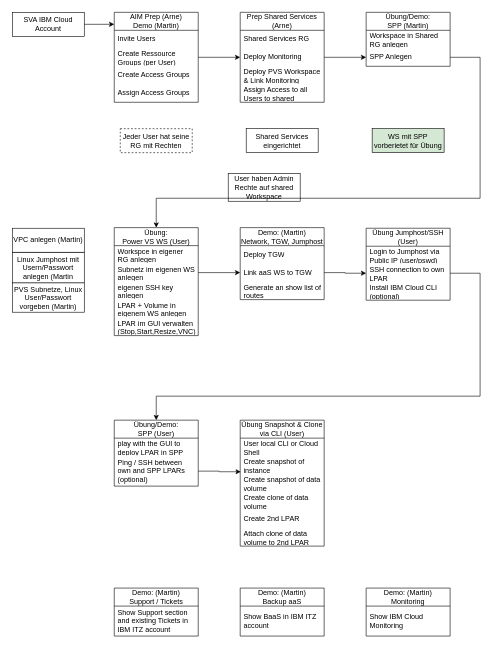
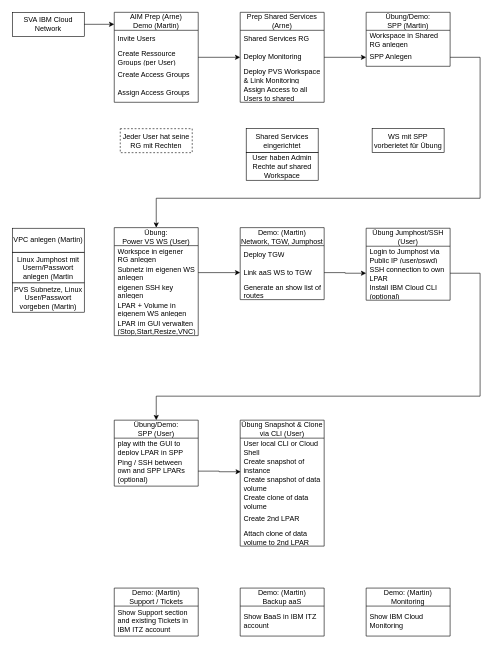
(48, 24) -> (48, 24)
(408, 141) -> (408, 141)
(264, 188) -> (282, 167)
